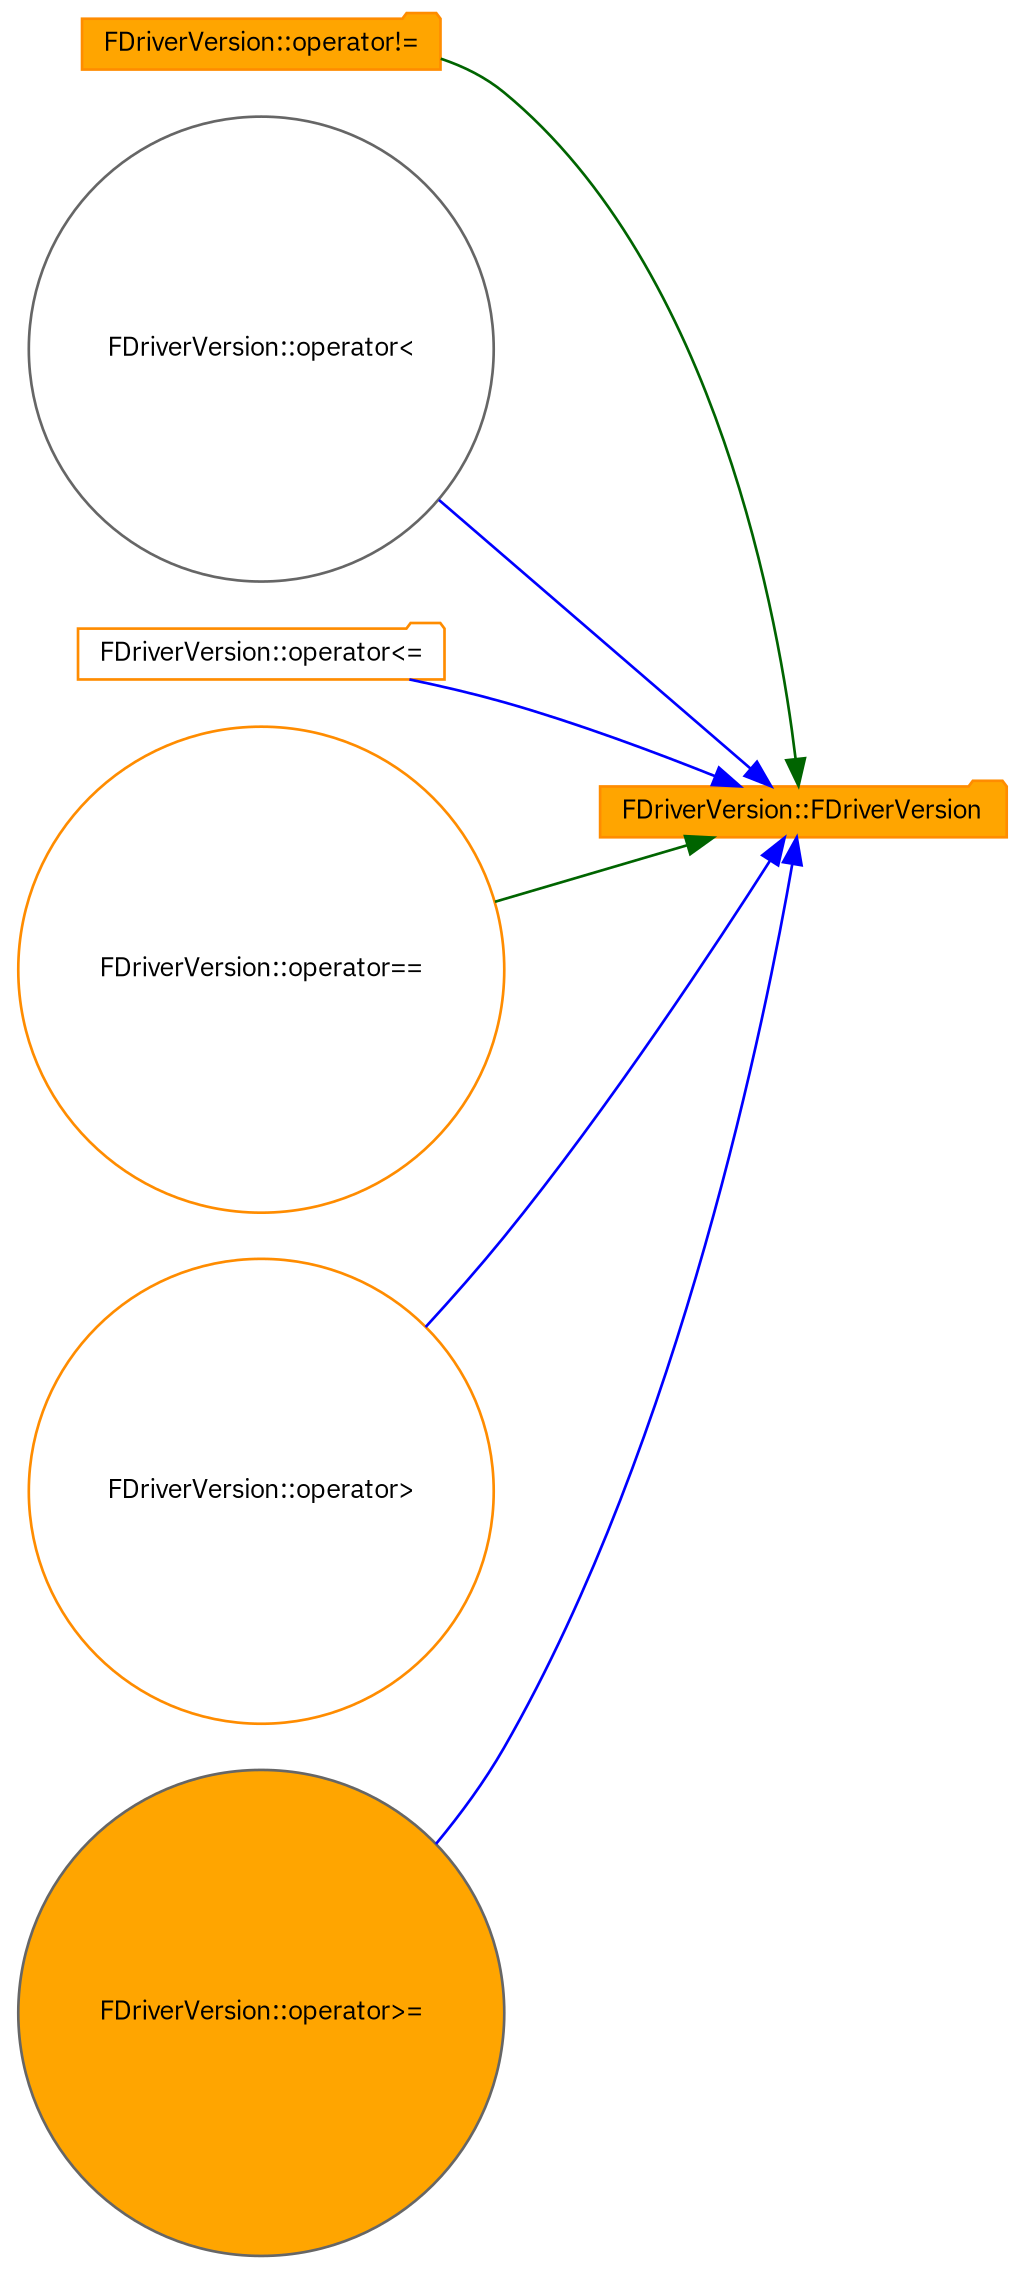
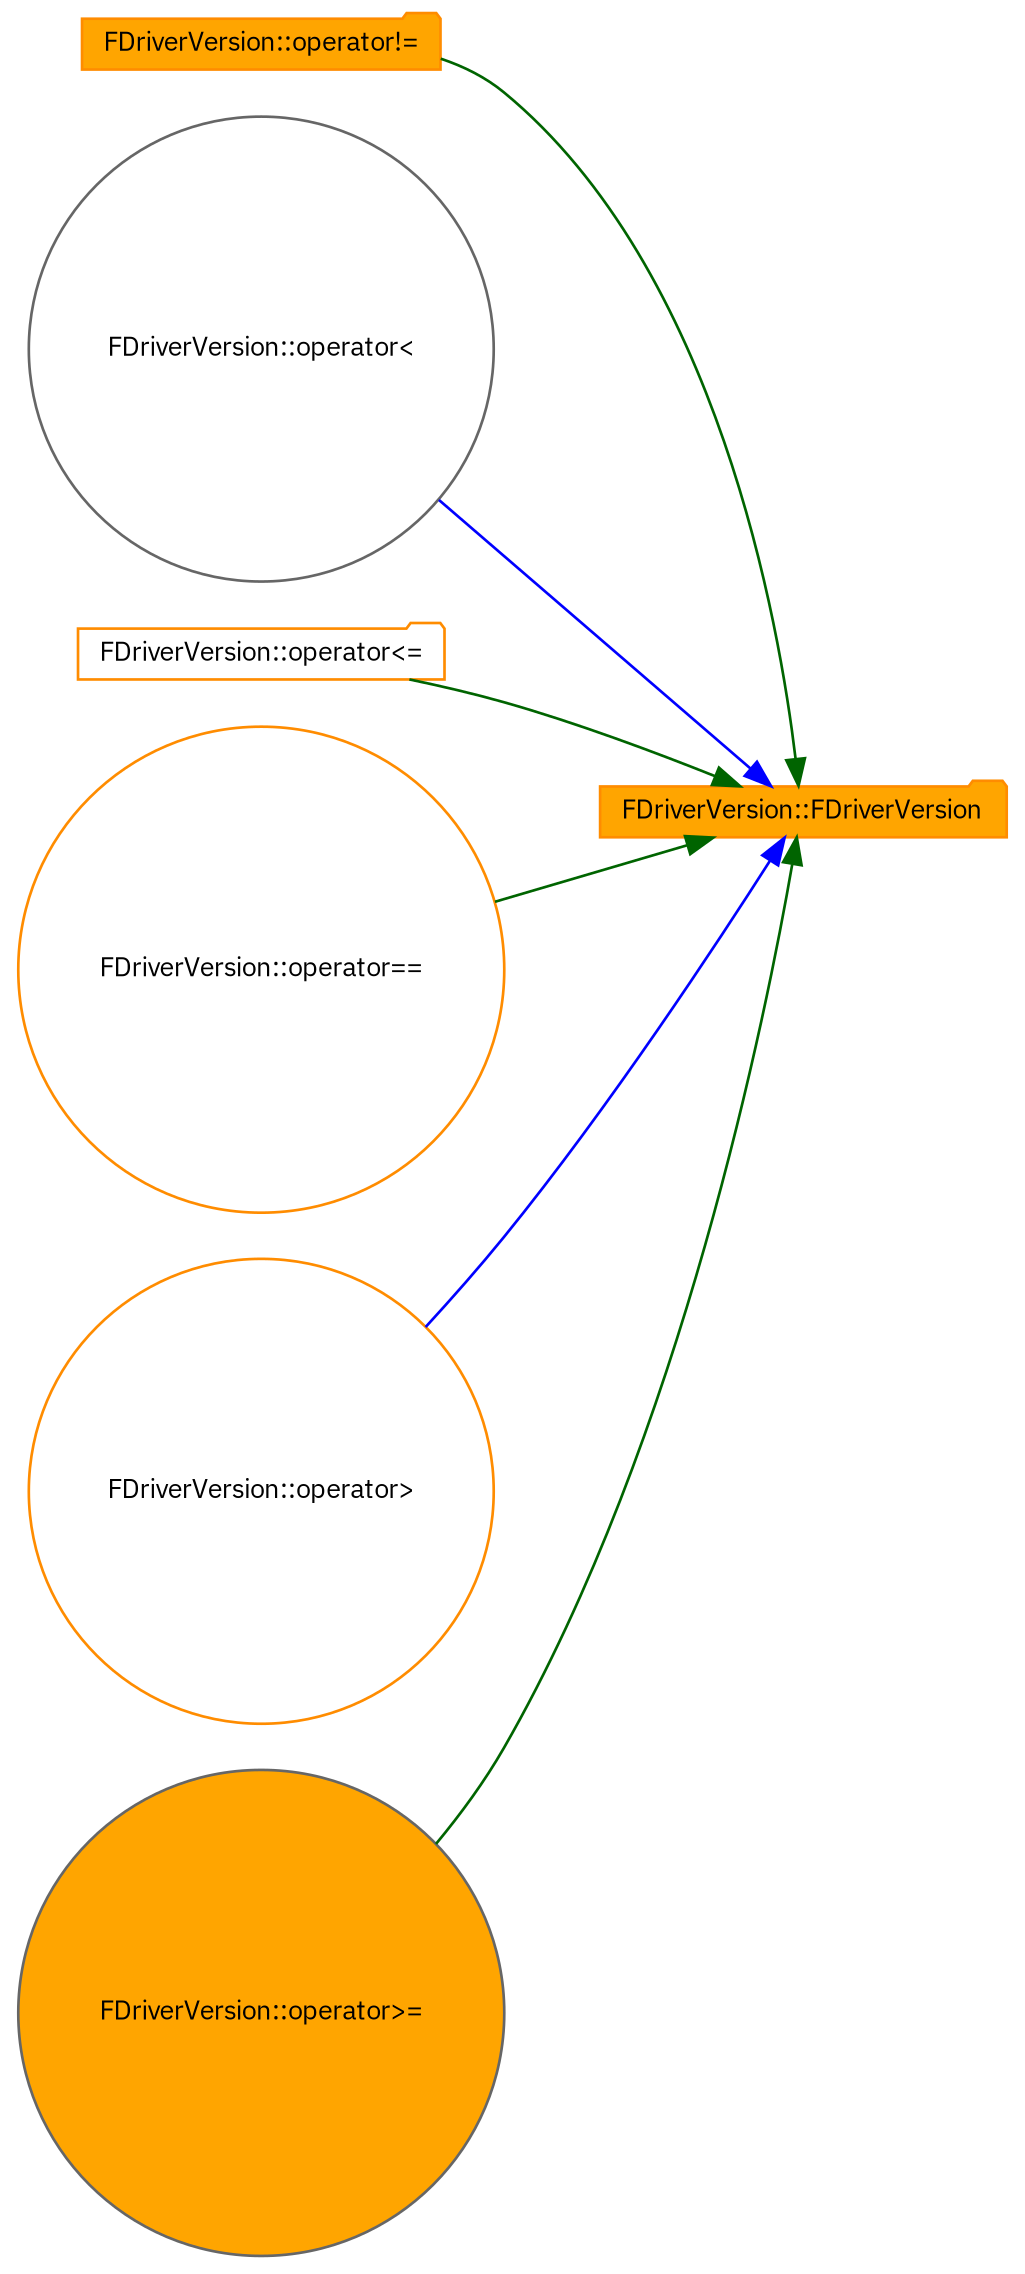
(564, 721) -> (564, 721)
(665, 1374) -> (665, 1374)
